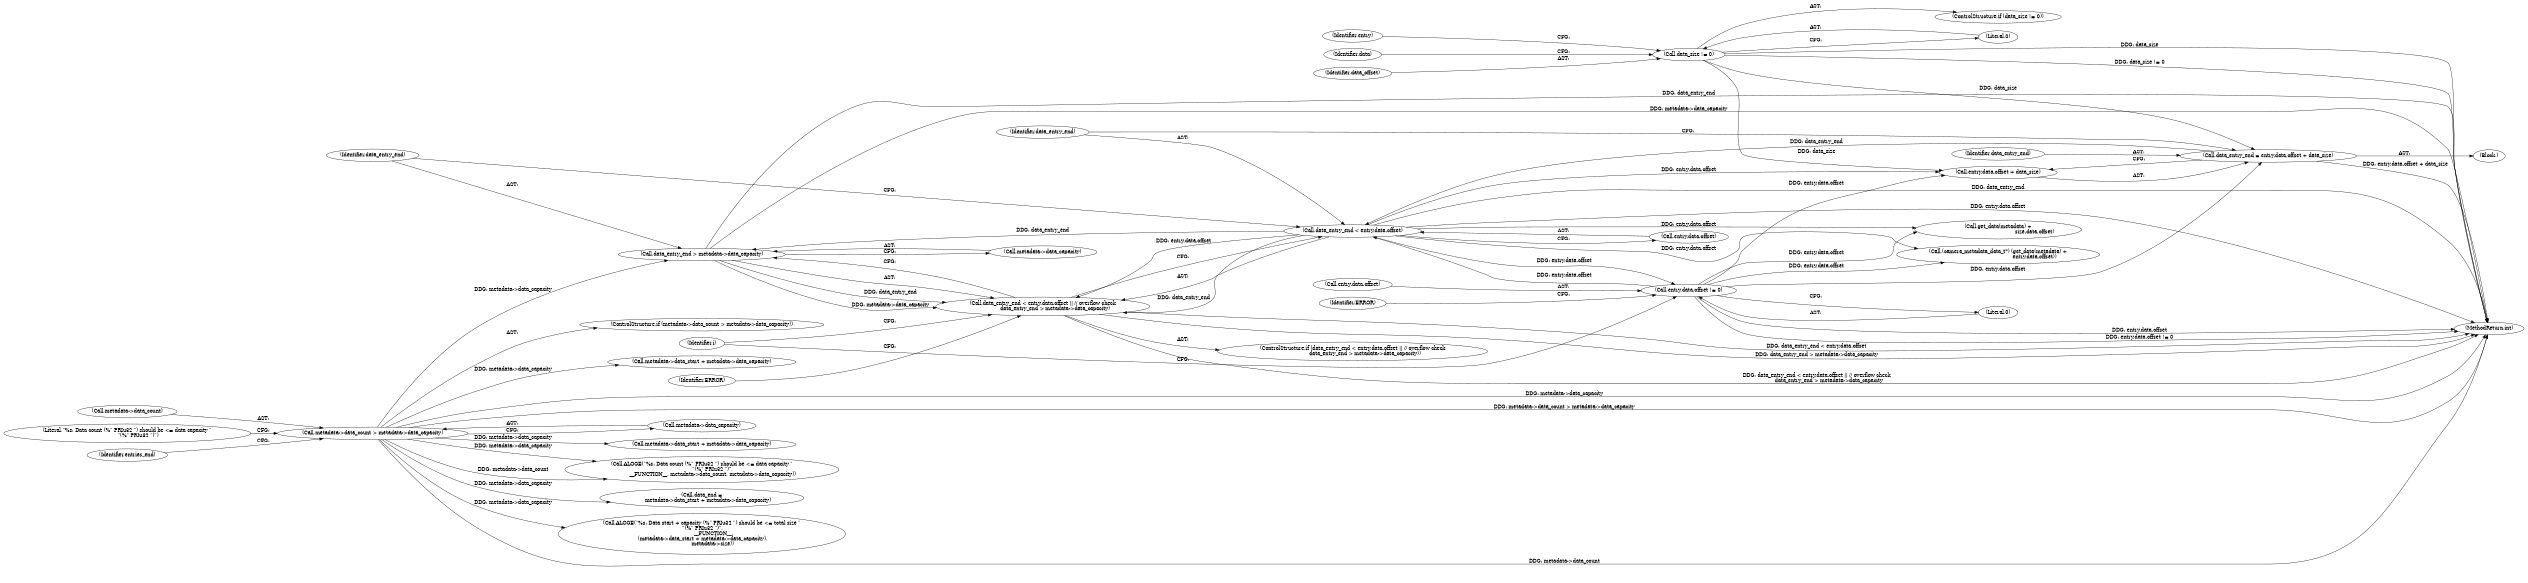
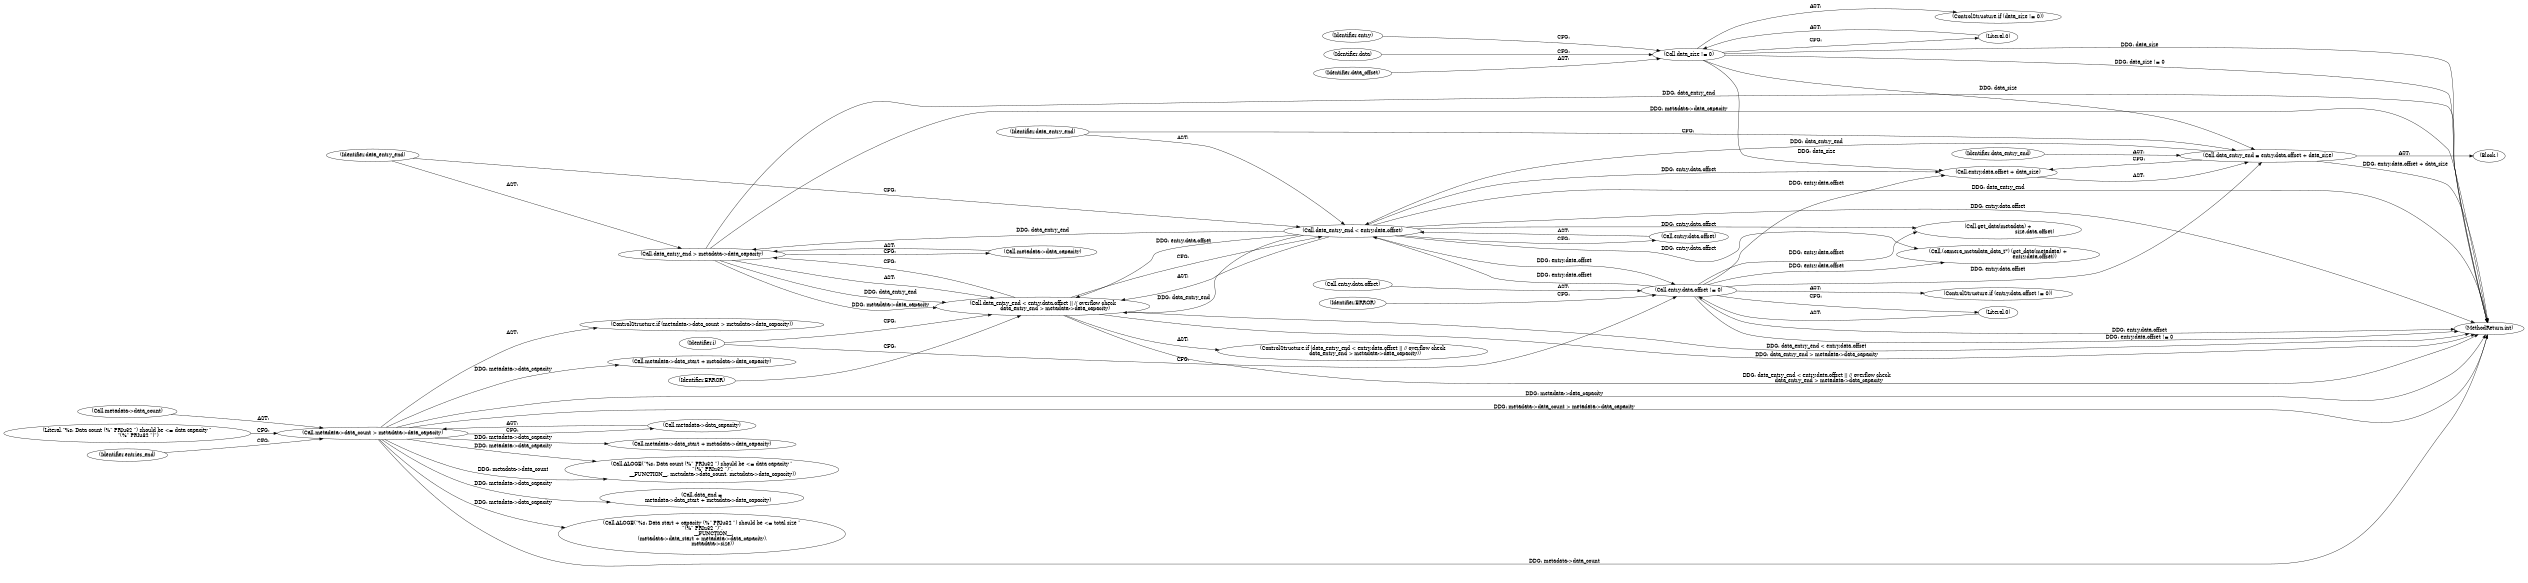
none -> (1998, 294)
(502, 313) -> none
